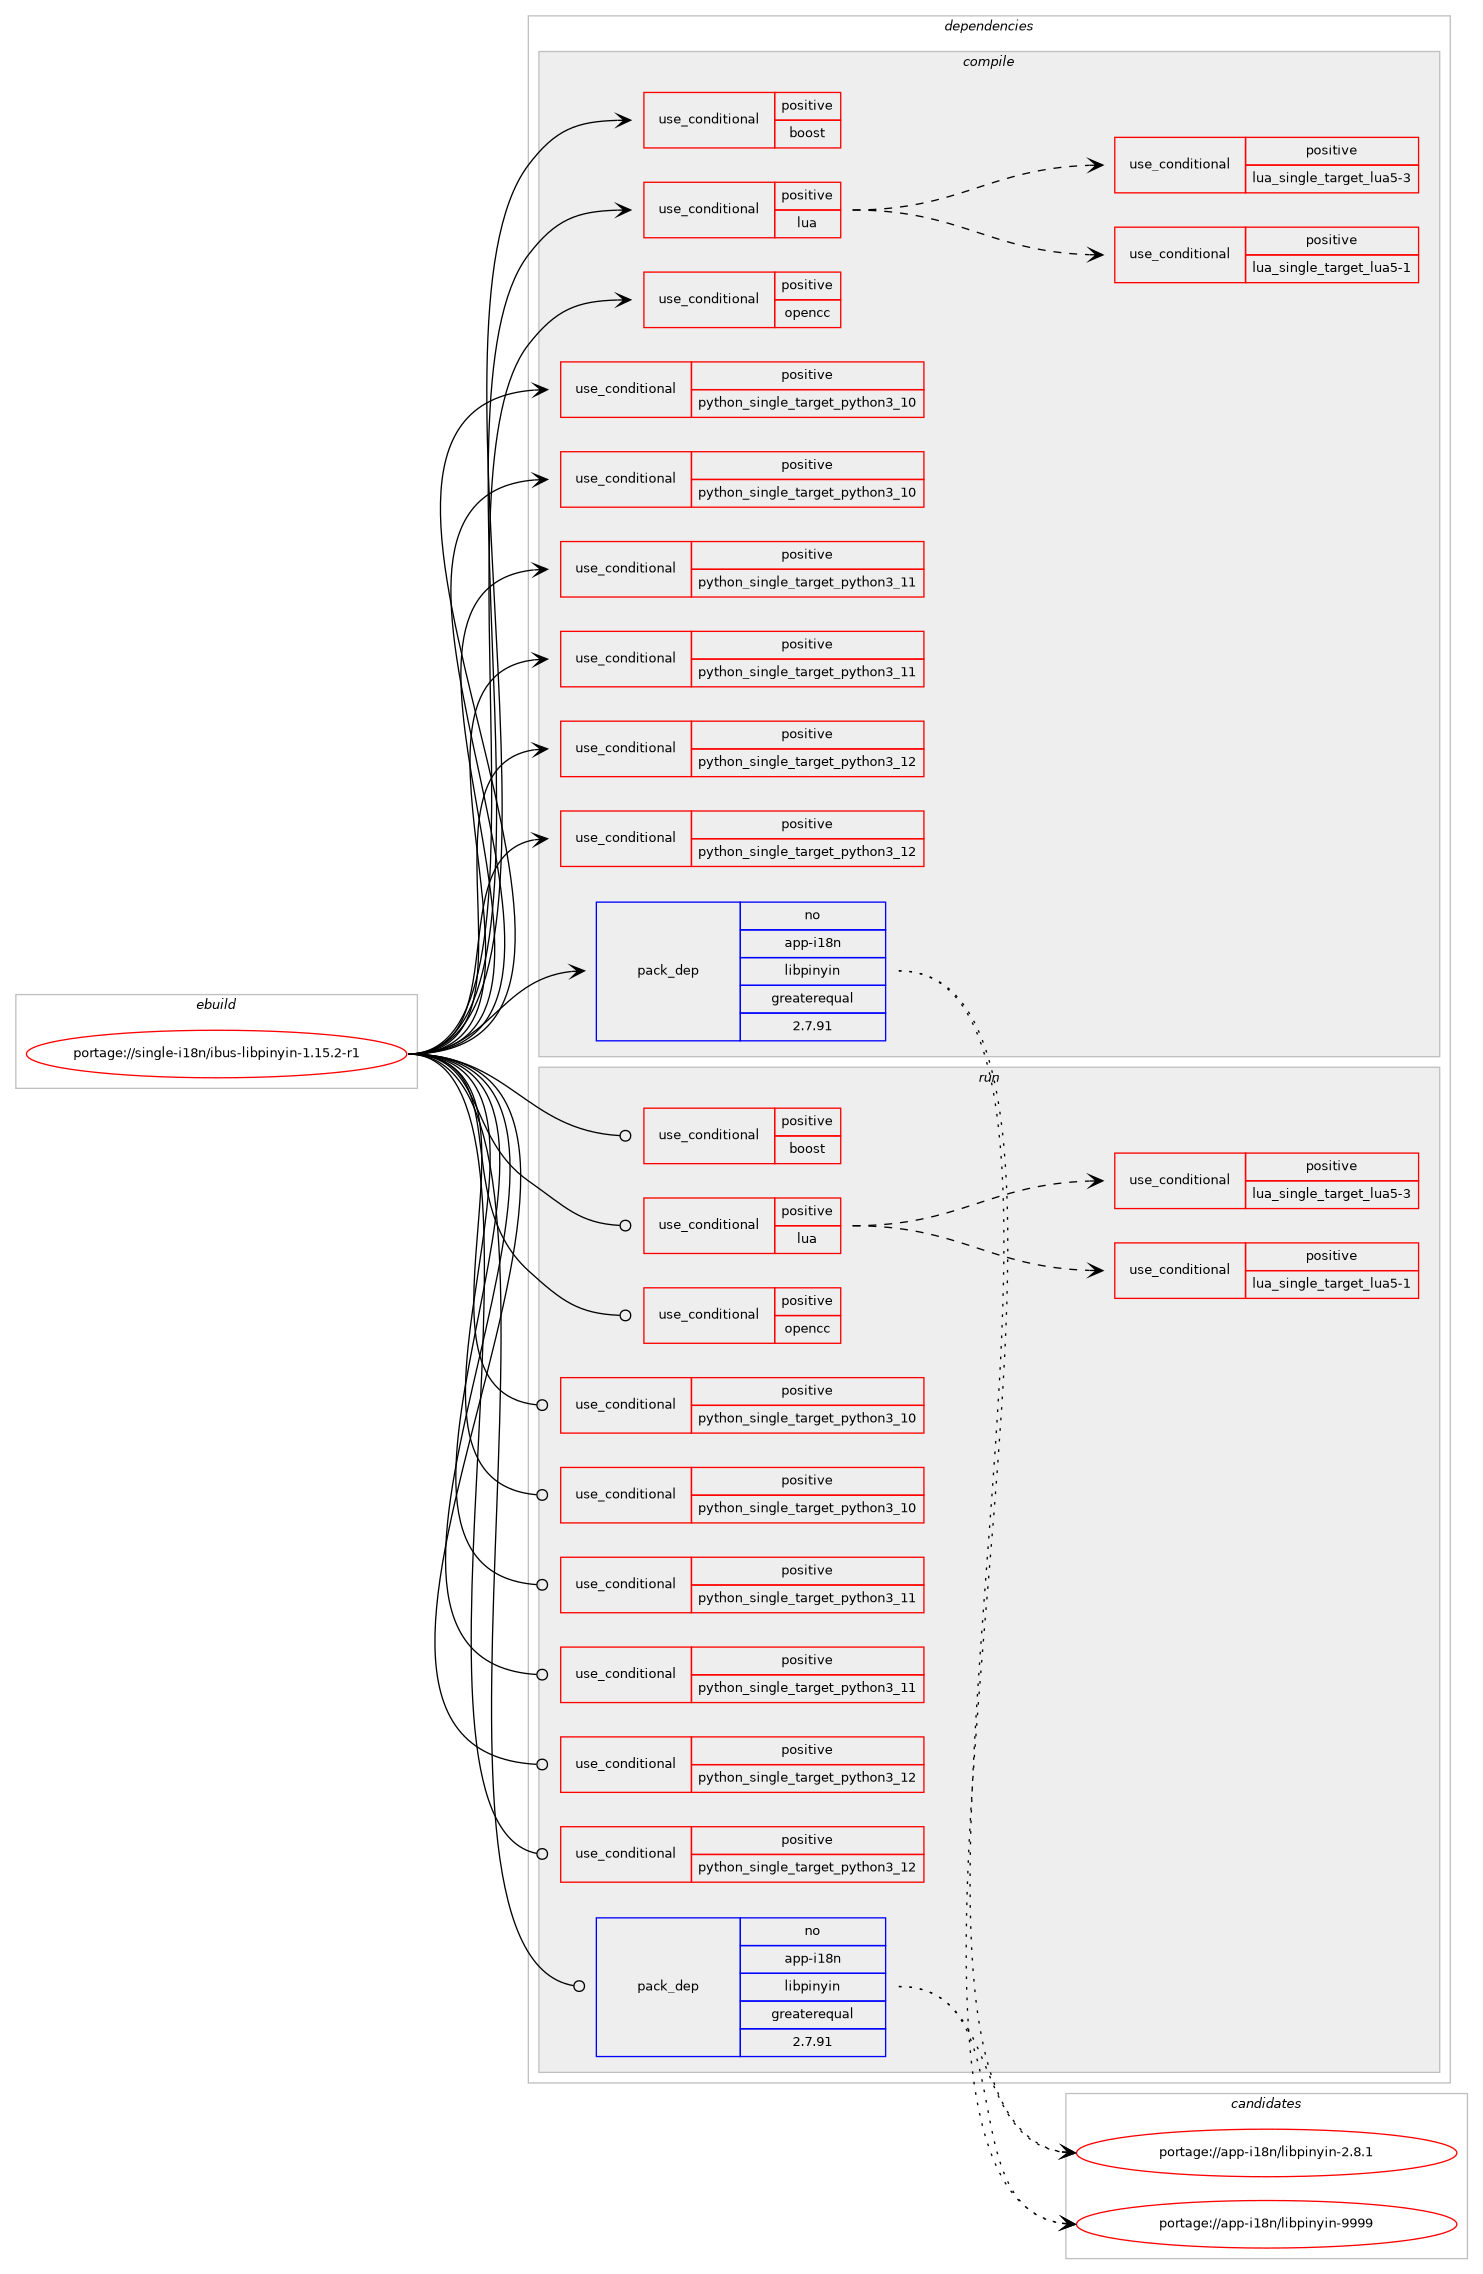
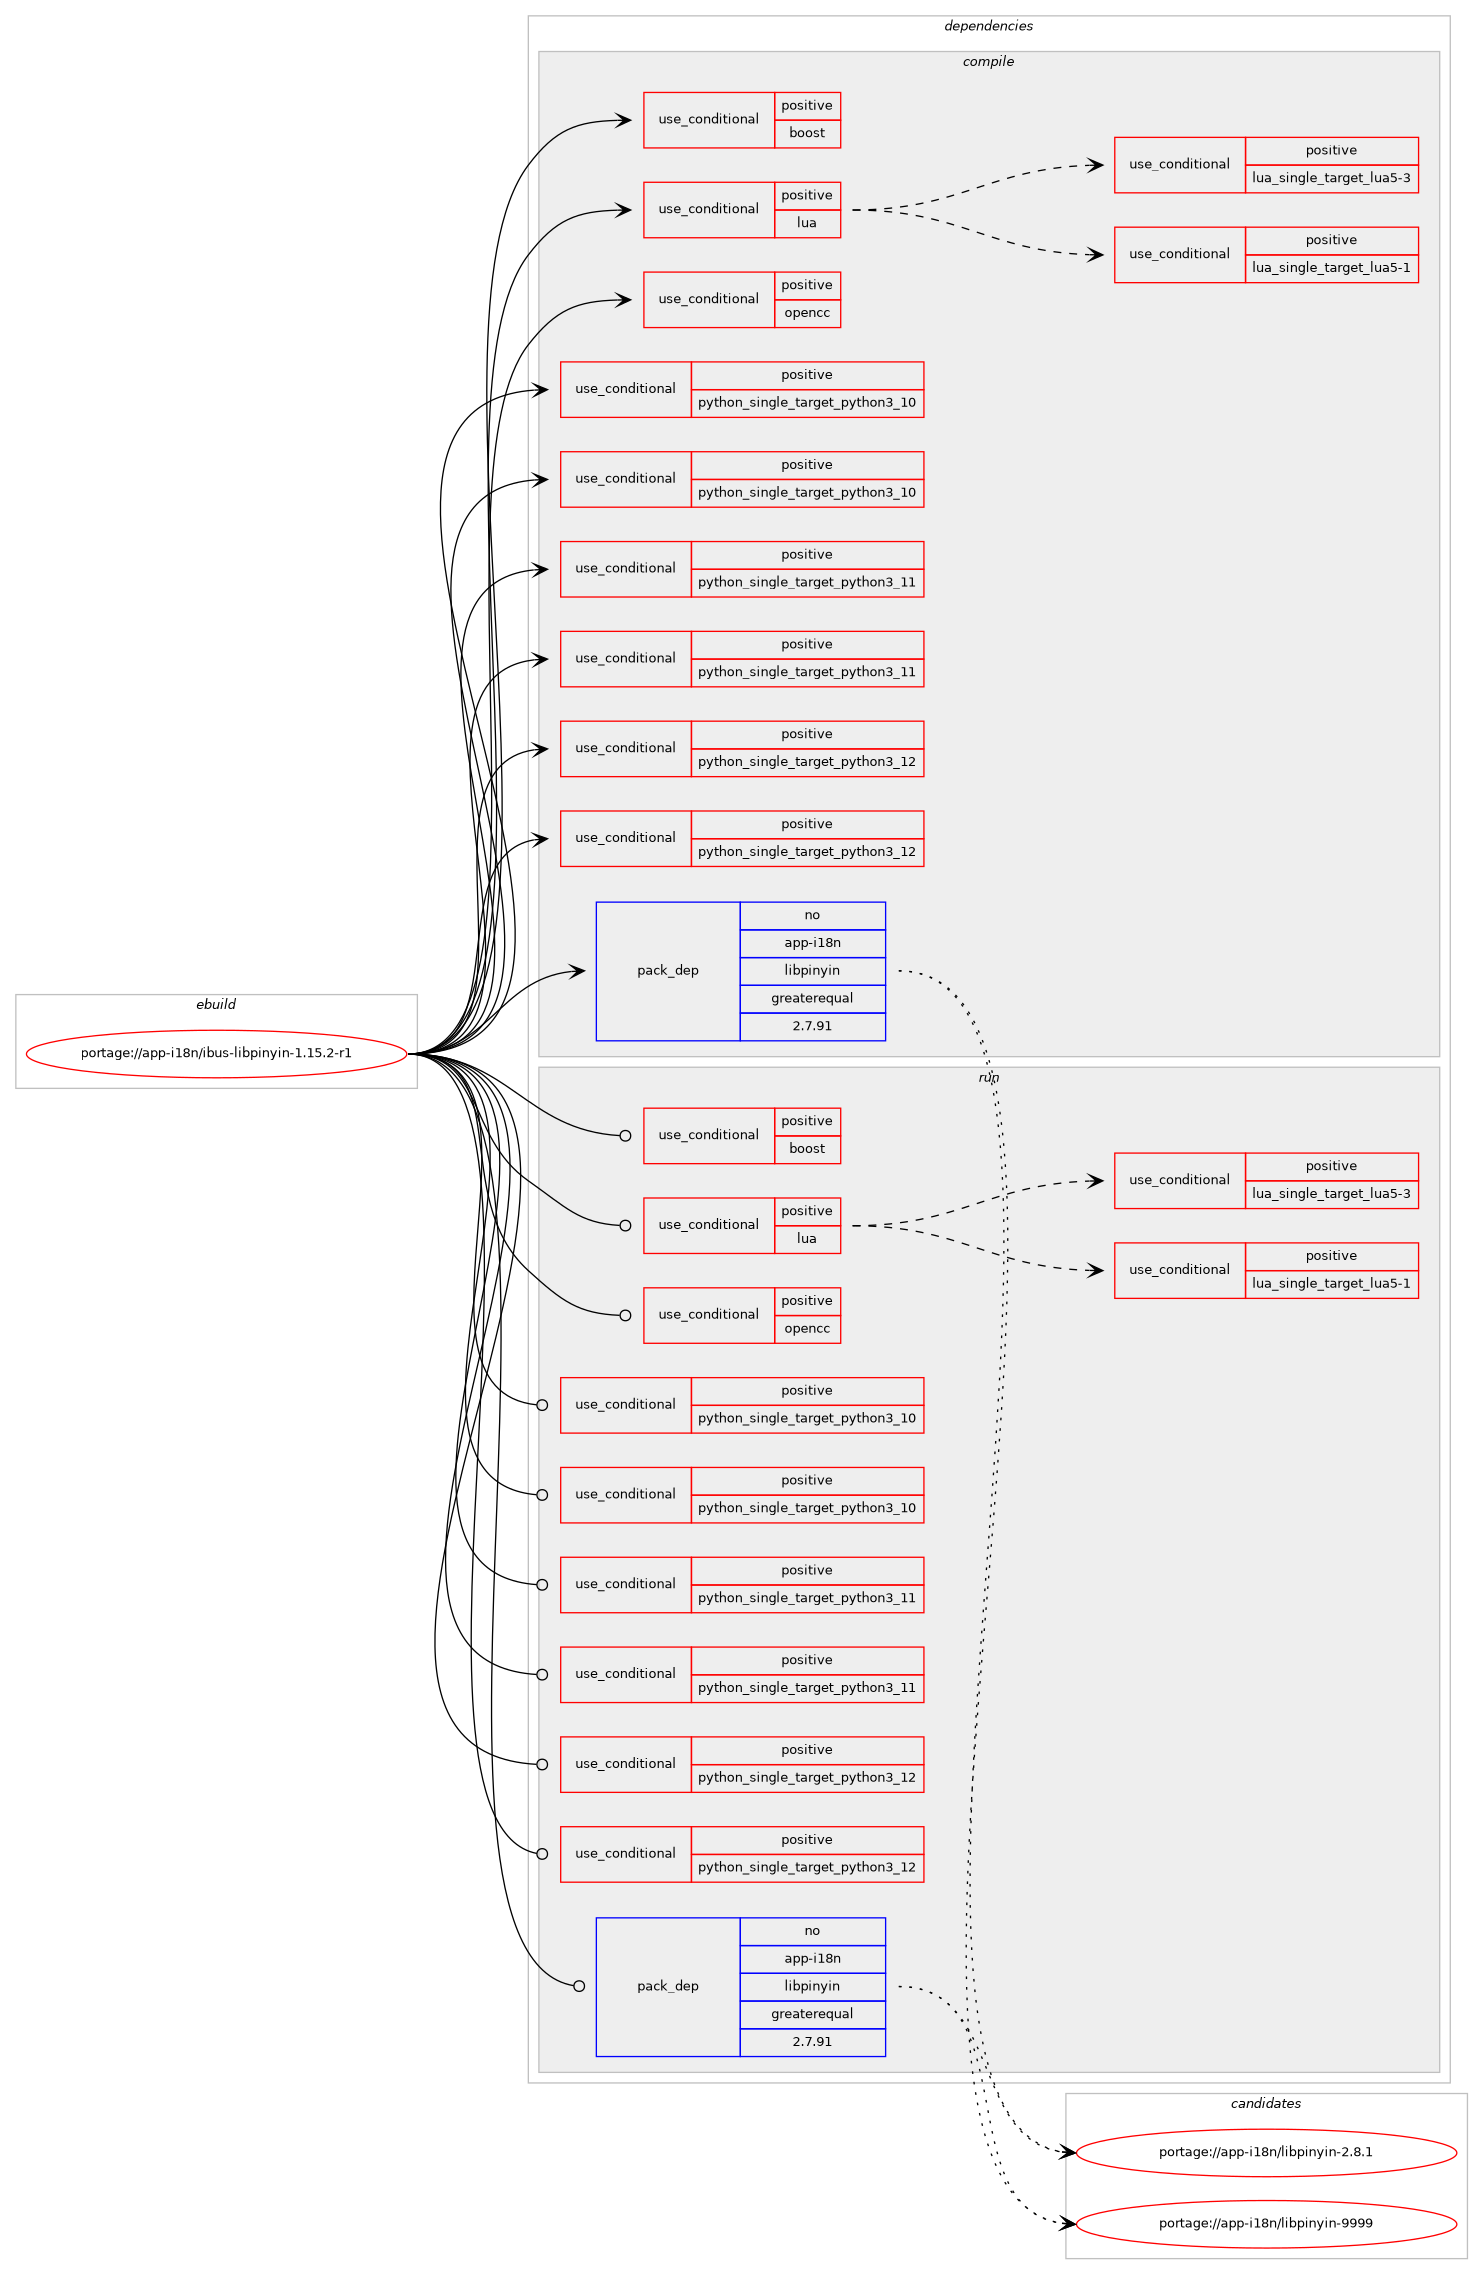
(217, 1054) -> (217, 1054)
